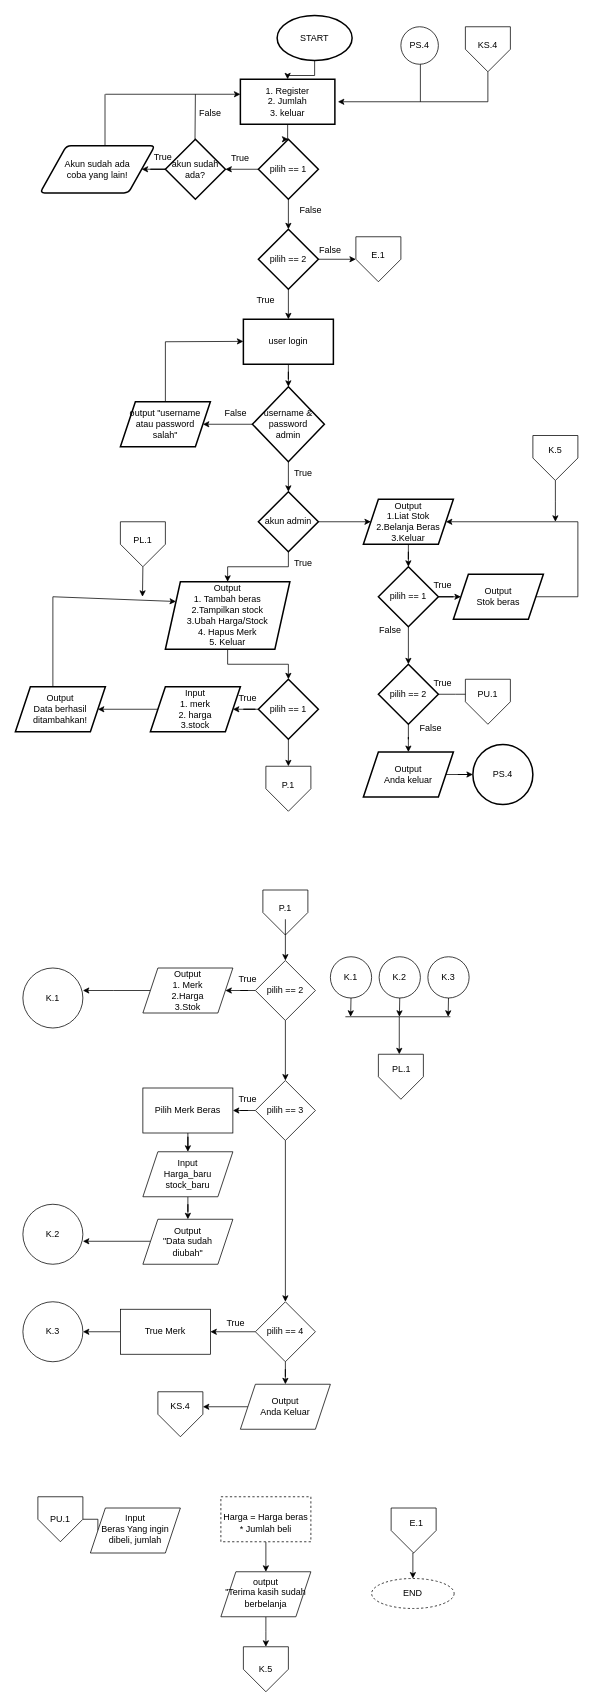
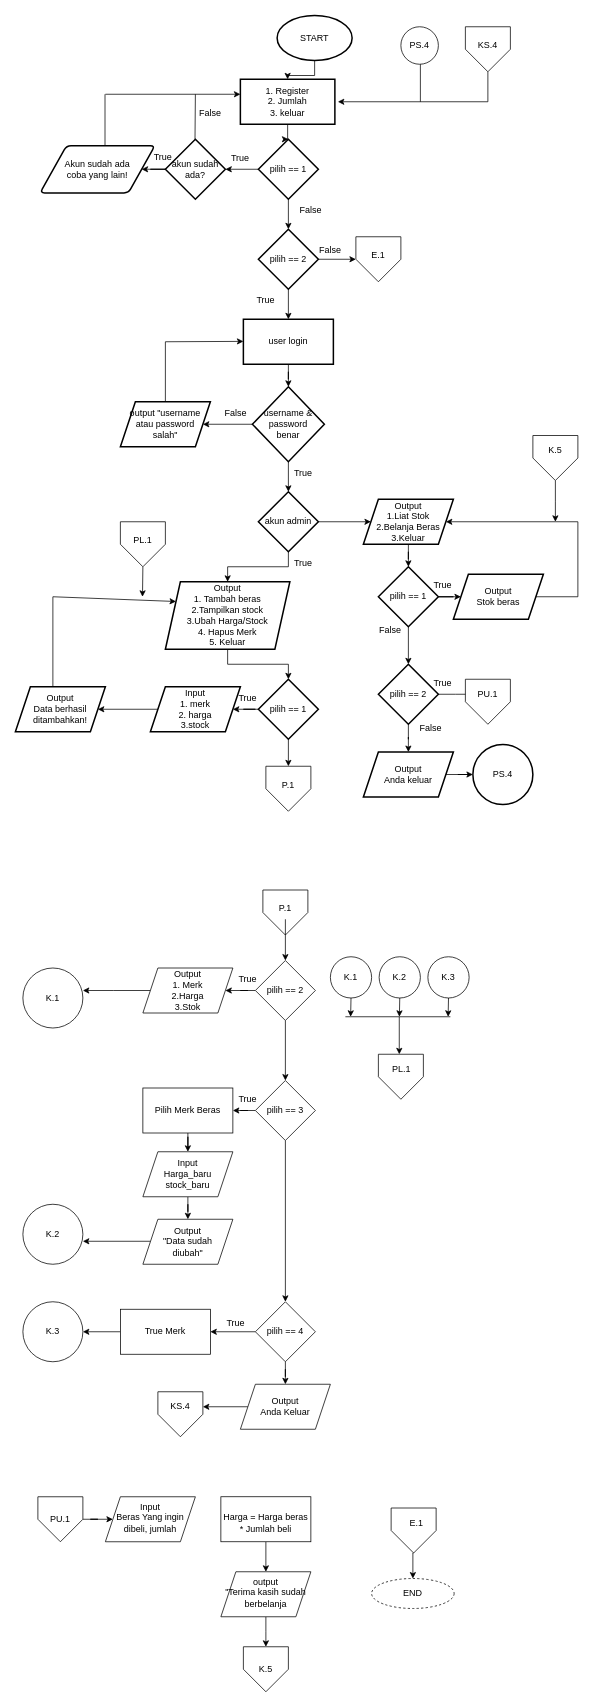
(288, 424) -> (288, 424)
(266, 1519) -> (266, 1519)
(135, 1530) -> (150, 1519)
